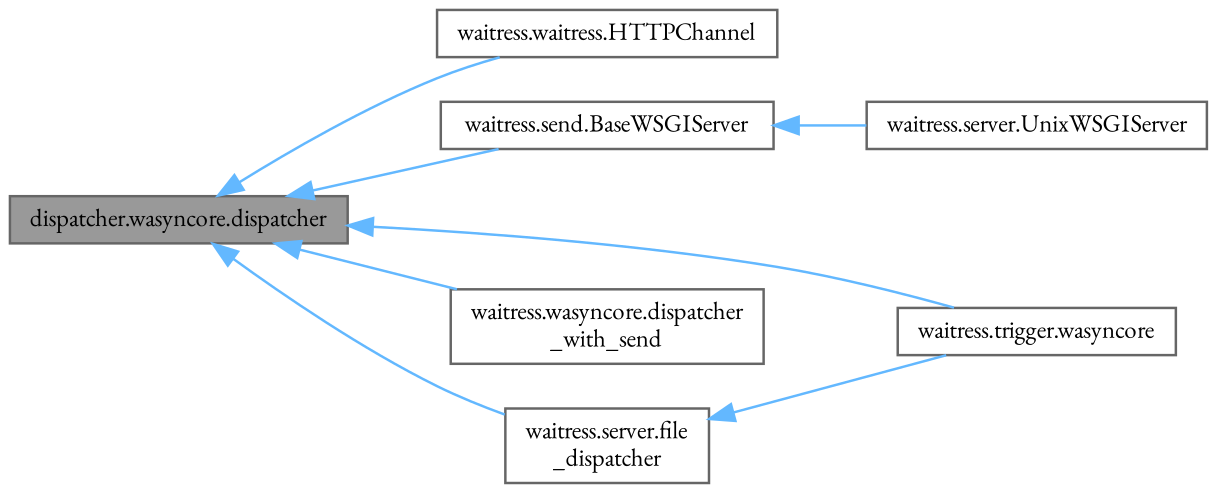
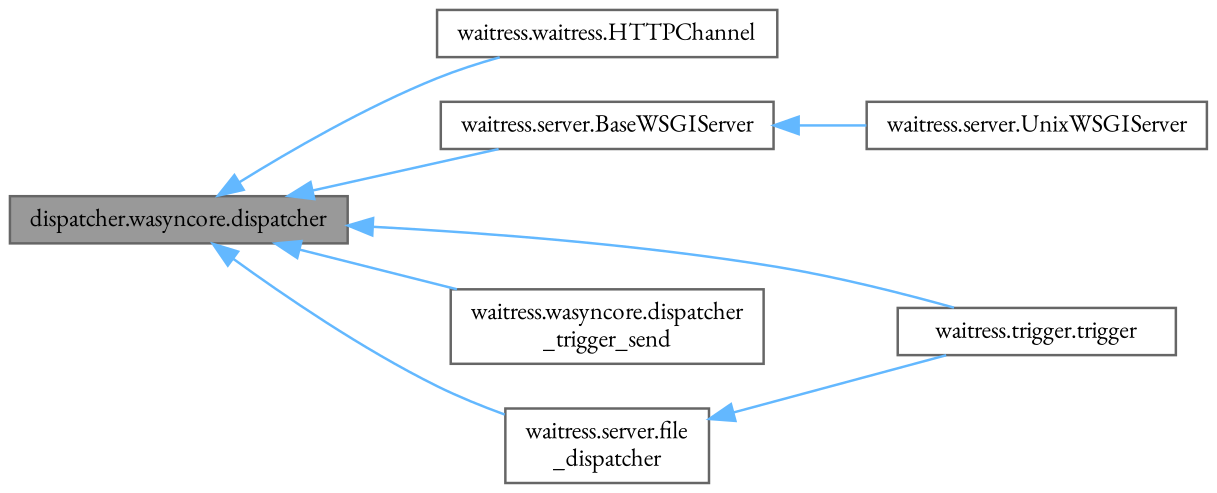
(607, 125) -> (607, 125)
(607, 327) -> (607, 327)
(1037, 332) -> (1037, 332)
